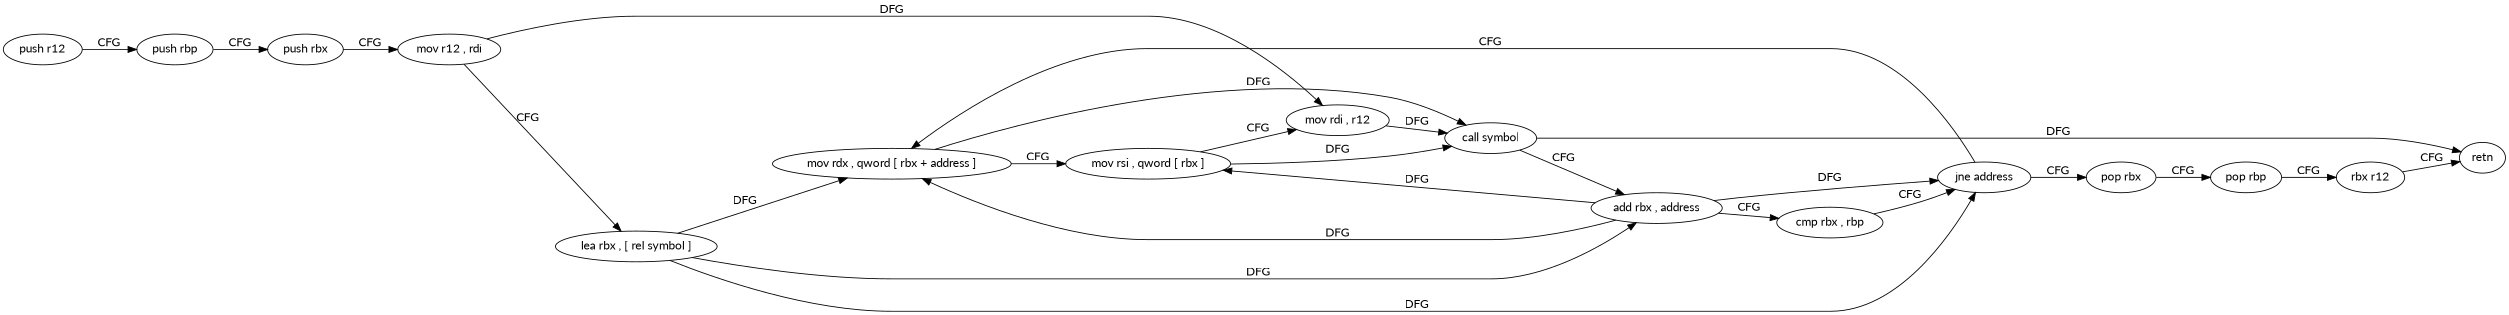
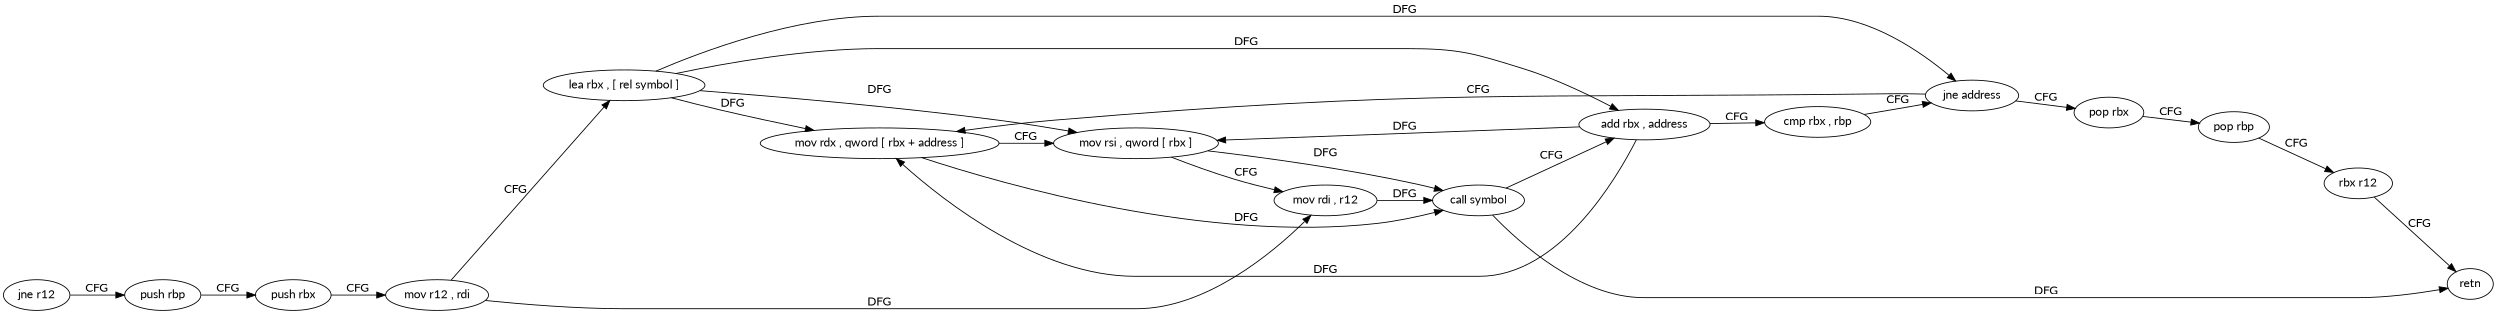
(43, 49) -> (37, 295)
none -> (885, 107)
(1822, 190) -> none
